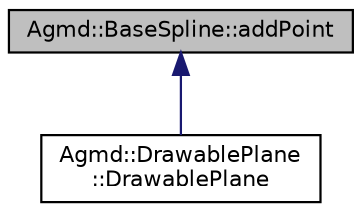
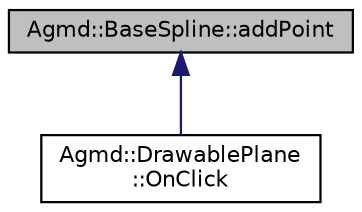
(181, 169) -> (181, 169)
